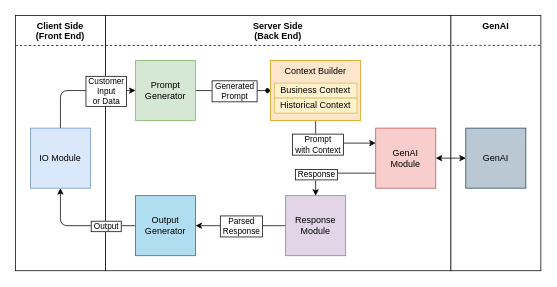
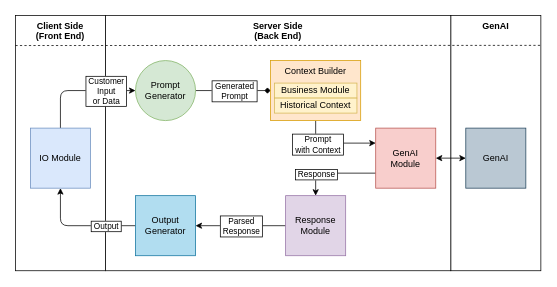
(165, 90) -> (165, 90)
(315, 90) -> (315, 90)
